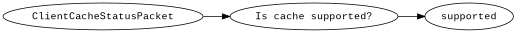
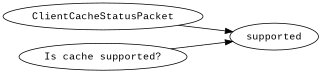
(213, 16) -> (202, 28)
